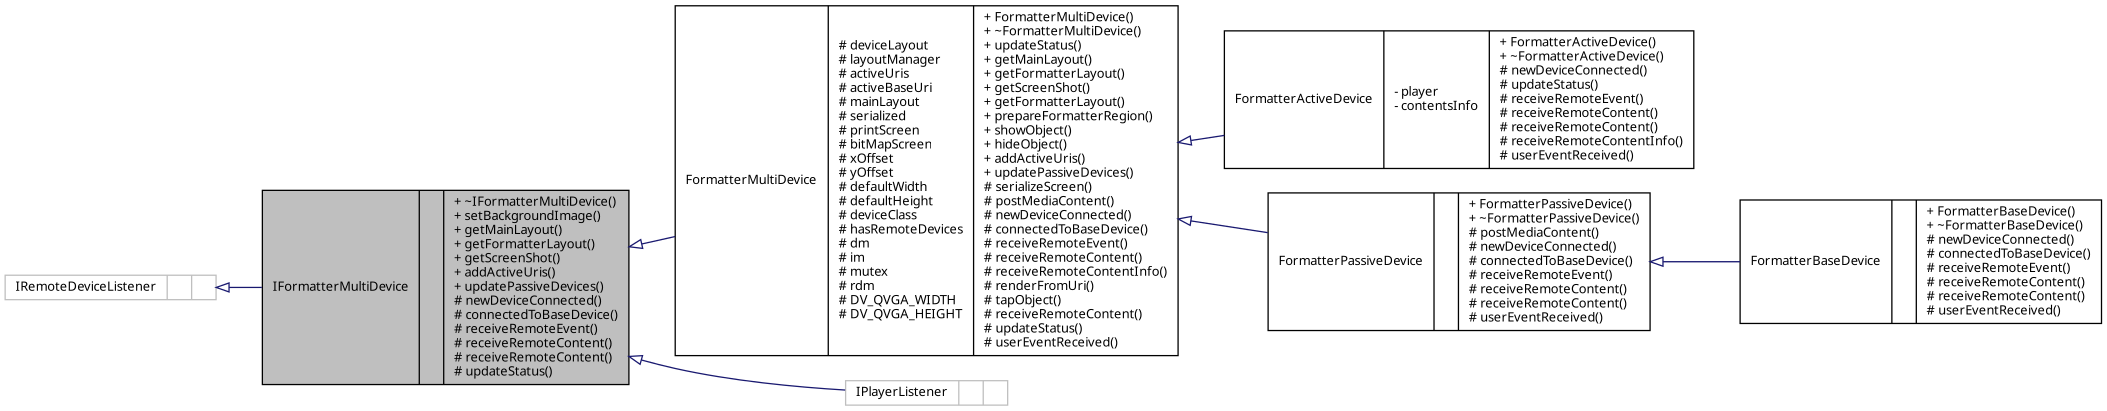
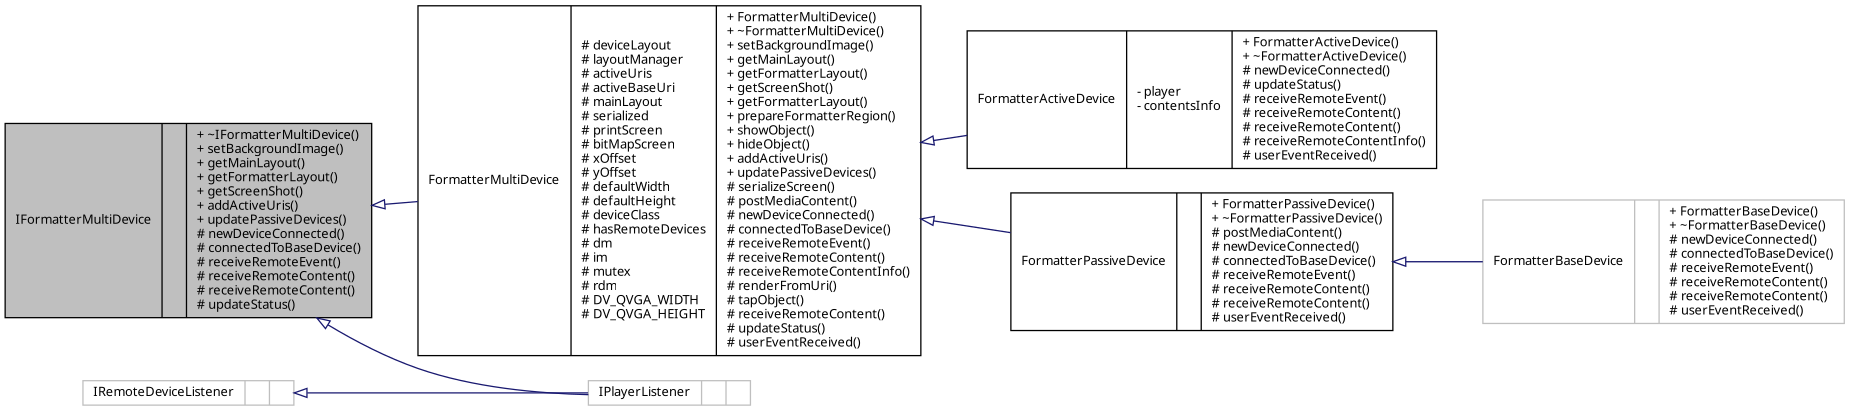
(1033, 46) -> (801, 46)
(1921, 262) -> (1664, 262)
(245, 287) -> (448, 393)
